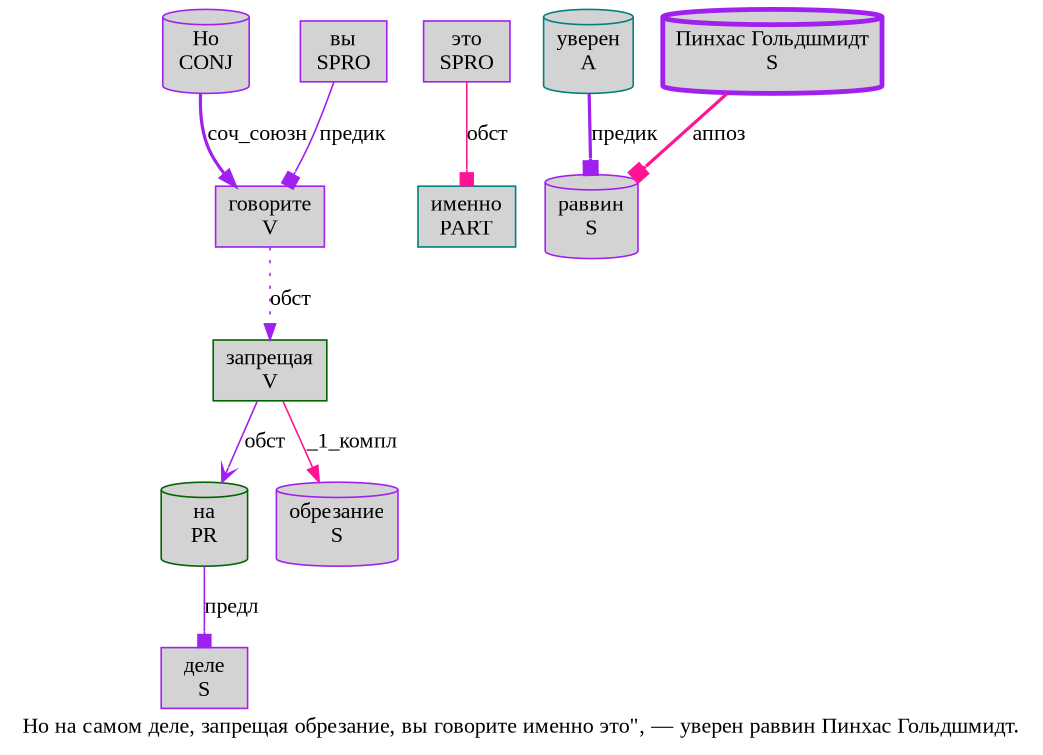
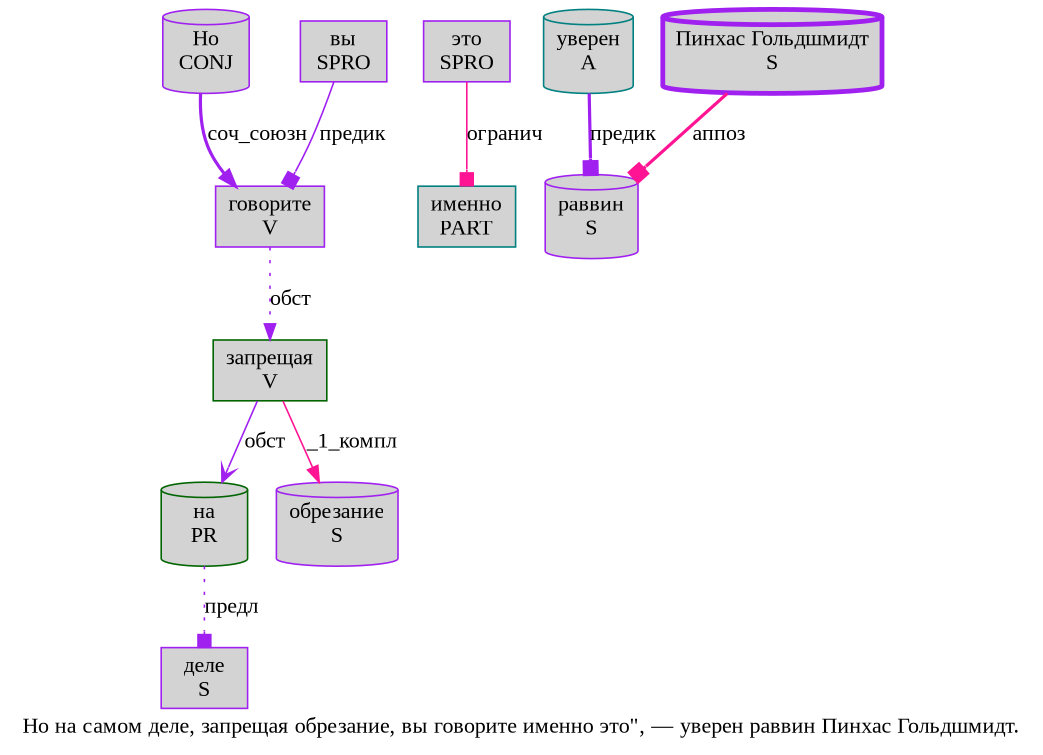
(488, 134) -> (505, 134)
(204, 599) -> (204, 599)
